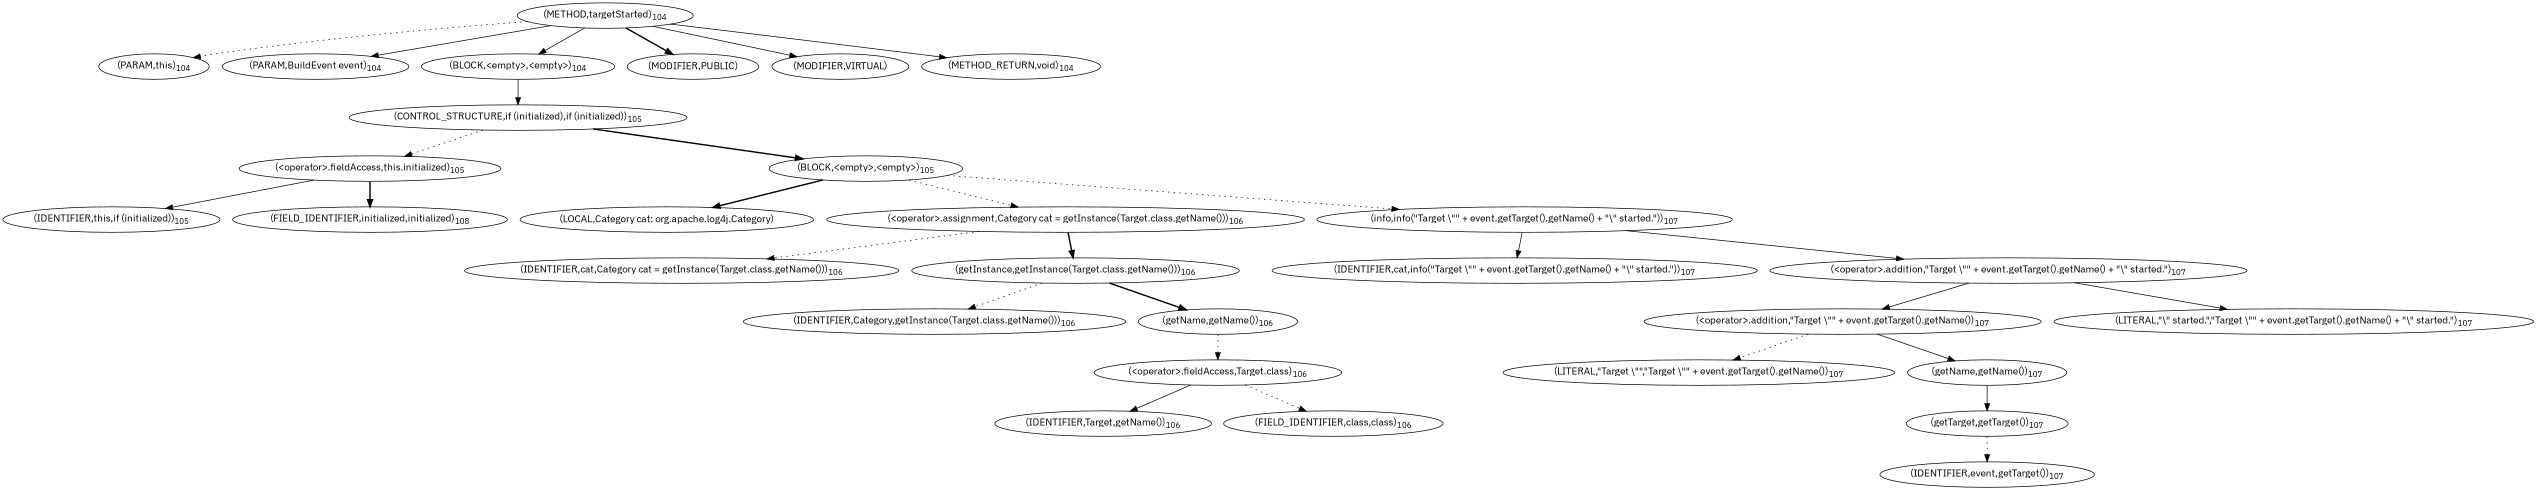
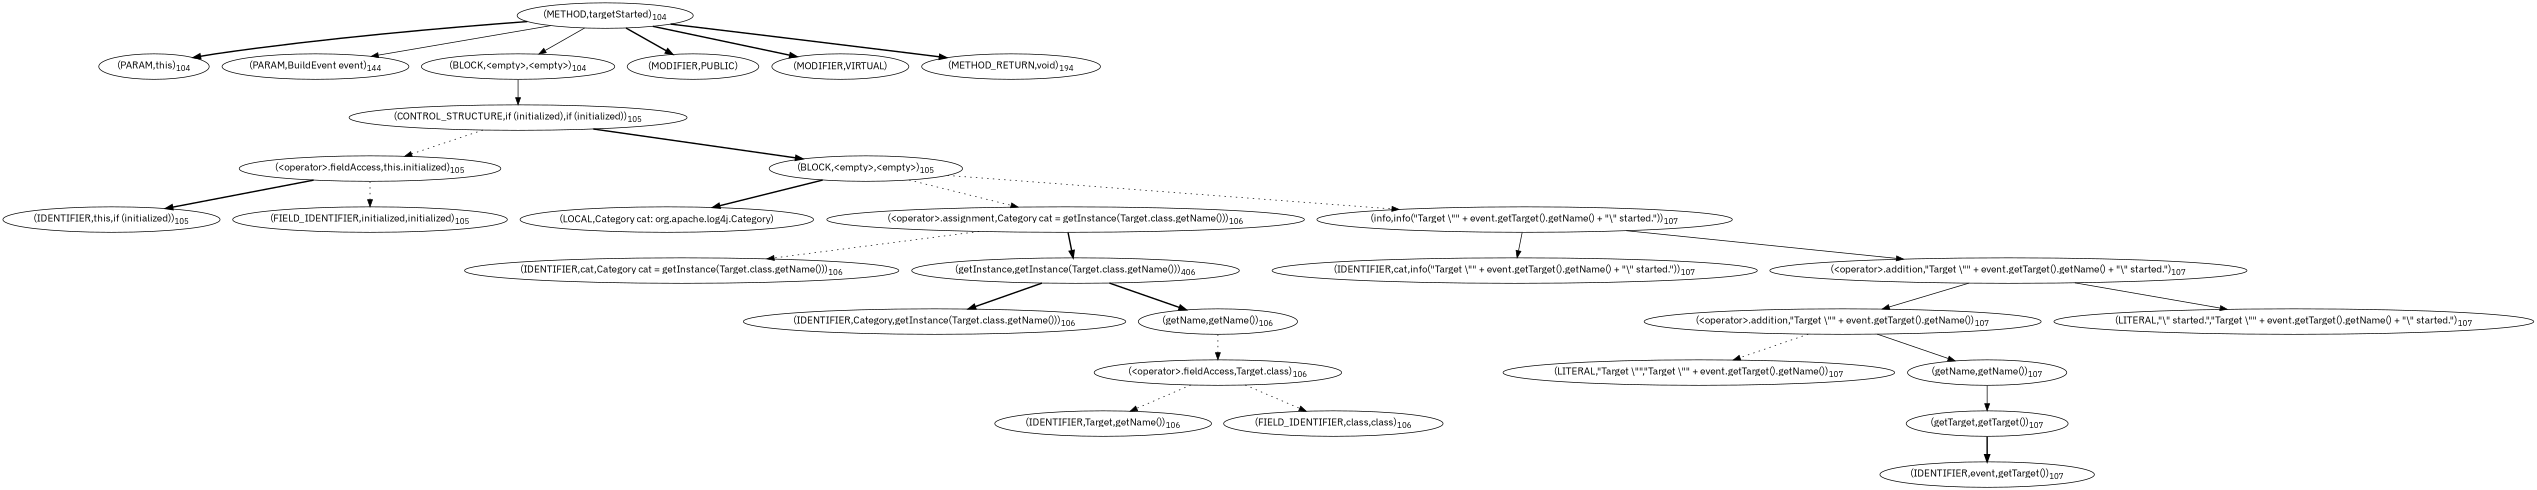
(363, 36) -> (363, 36)
(805, 40) -> (805, 40)
(721, 41) -> (721, 41)
(374, 66) -> (374, 66)
(1067, 66) -> (1067, 66)
(370, 191) -> (370, 191)
(243, 194) -> (243, 194)
(462, 219) -> (462, 219)
(1189, 270) -> (1189, 270)
(1009, 295) -> (1009, 295)
(1164, 397) -> (1164, 397)
(1987, 446) -> (1987, 446)
